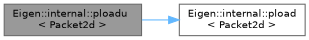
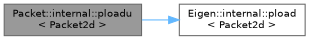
(73, 20) -> (73, 20)
